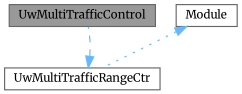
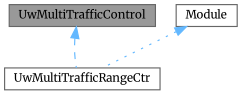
(90, 41) -> (75, 53)
